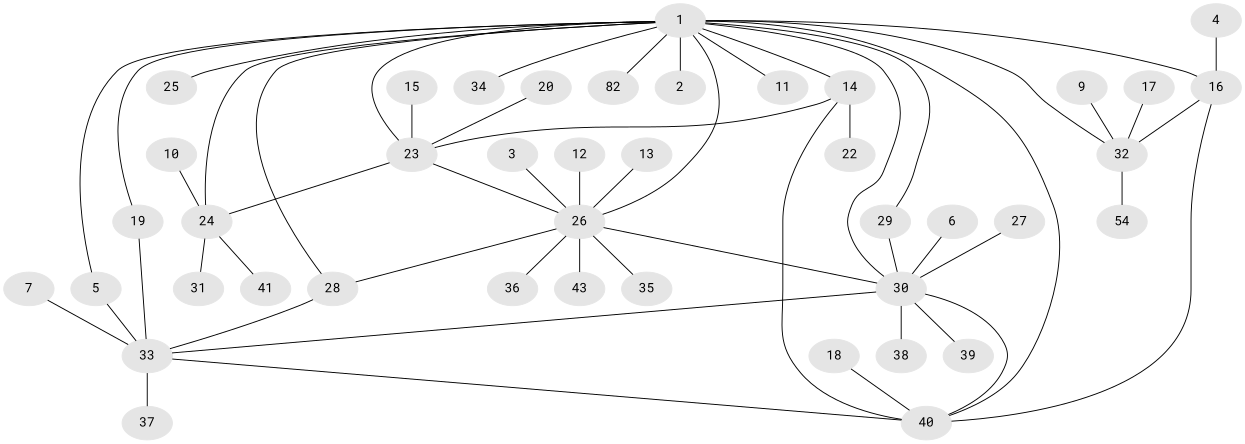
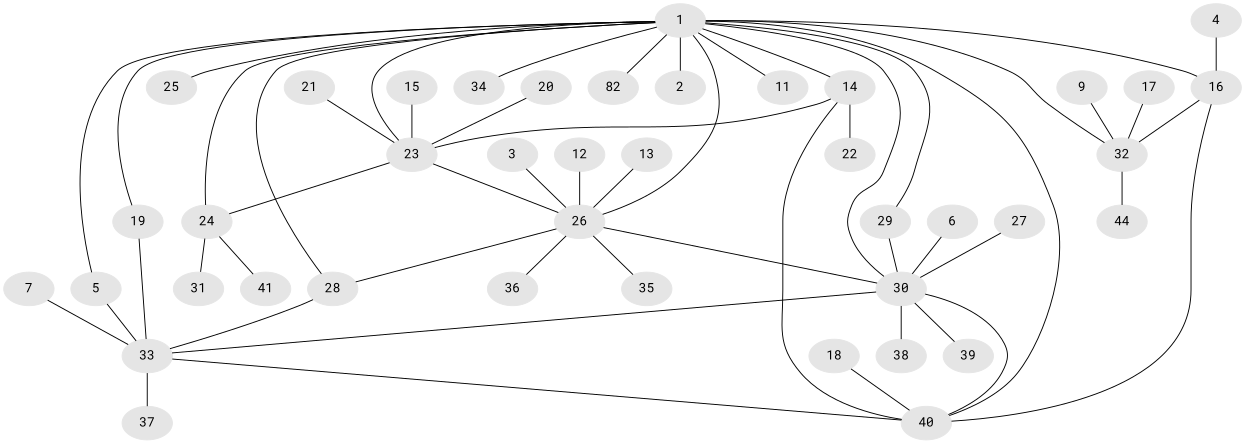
none -> (309, 88)
(171, 155) -> none
(1122, 222) -> (1122, 222)
(580, 289) -> none
